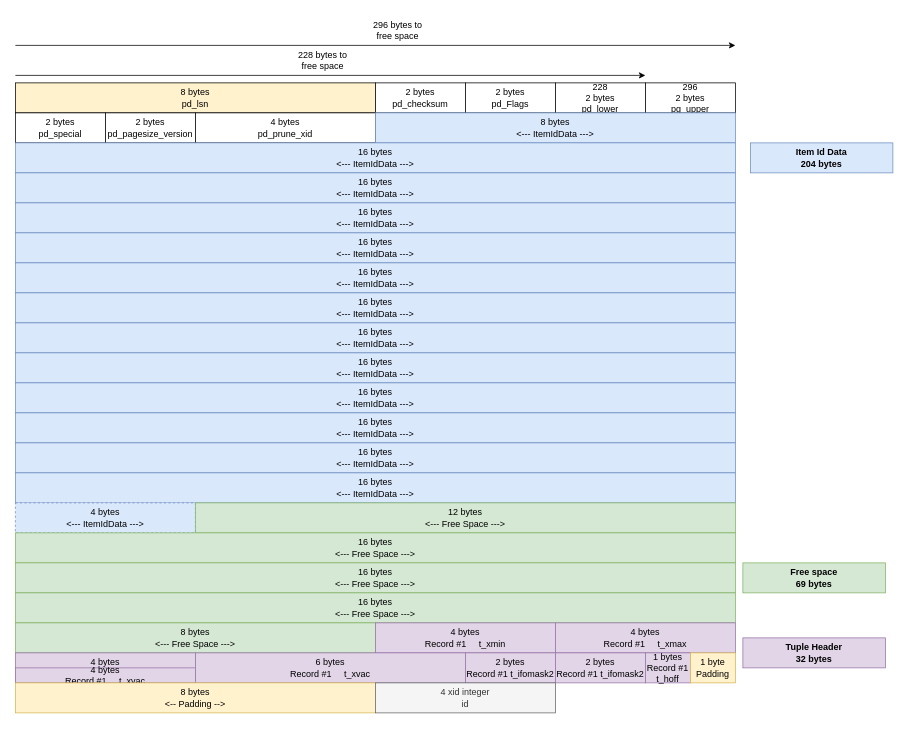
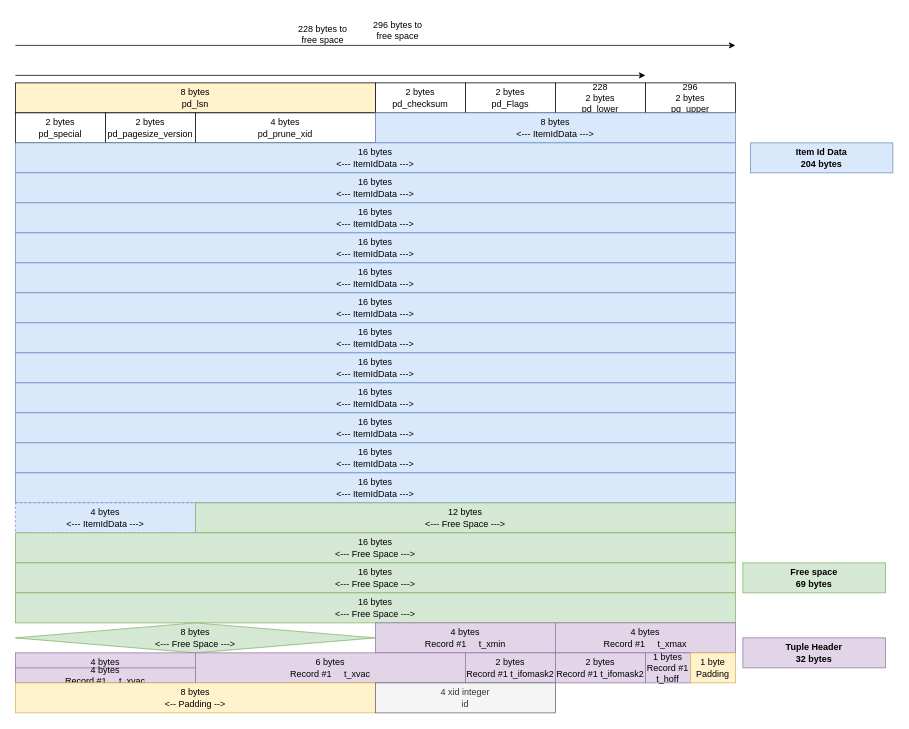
(323, 60) -> (323, 34)
(195, 638) -> (195, 638)
